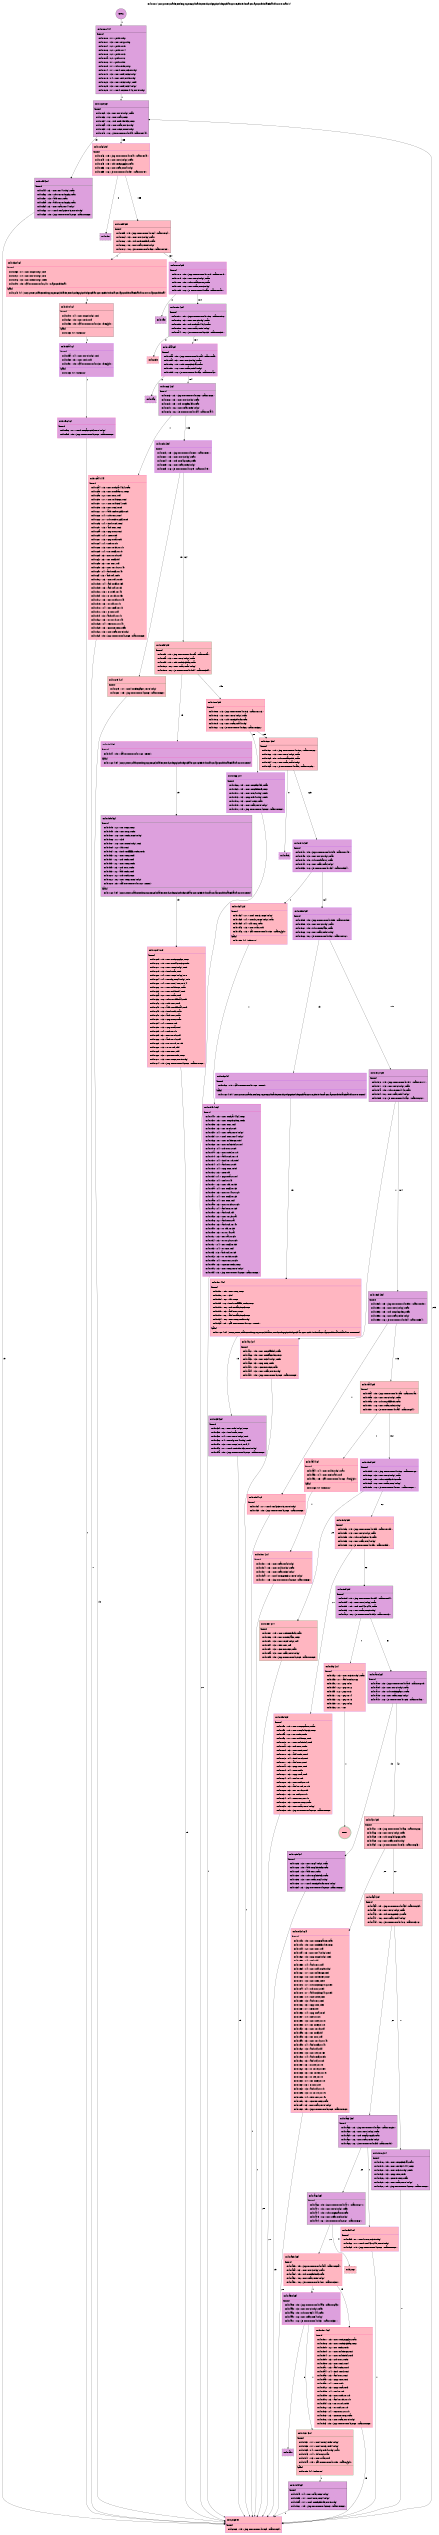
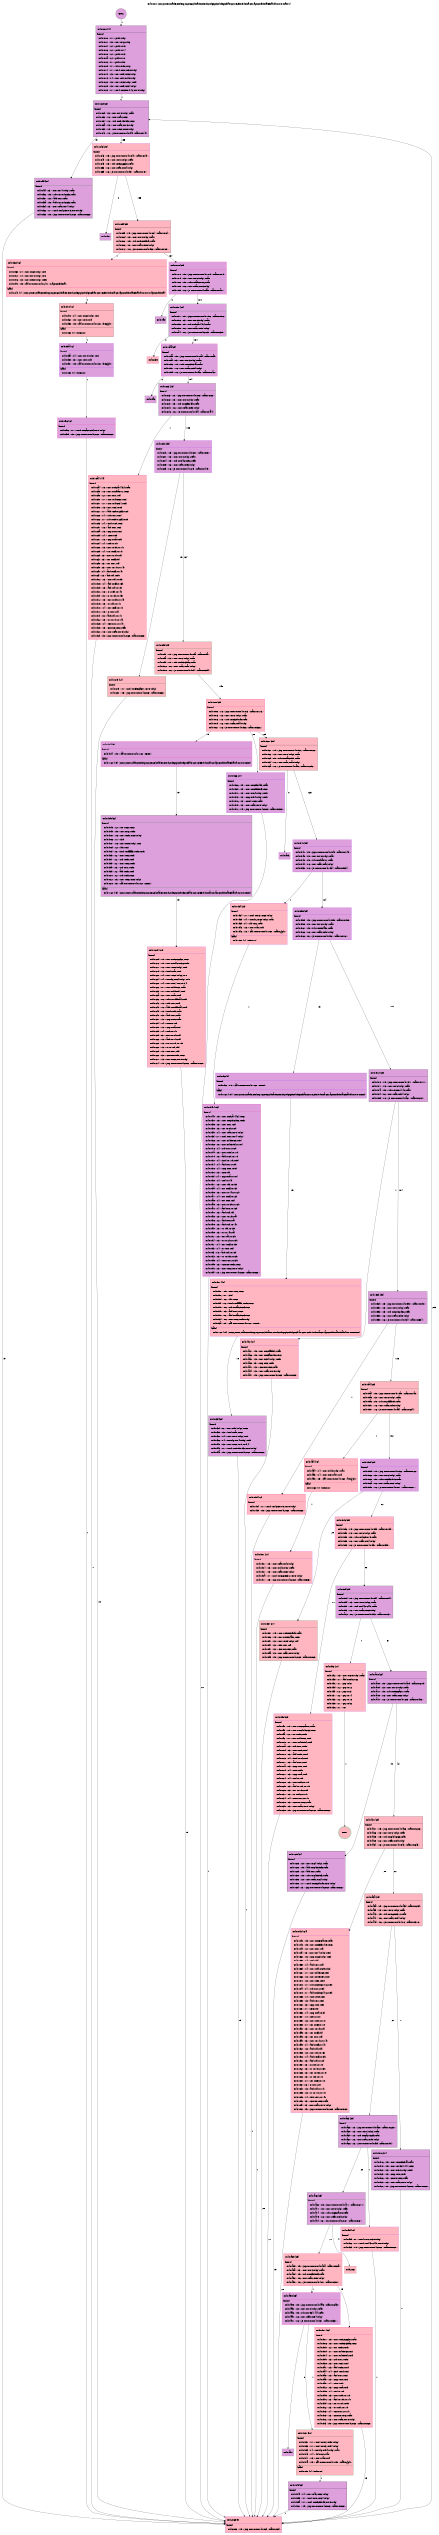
(180, 707) -> (204, 736)
